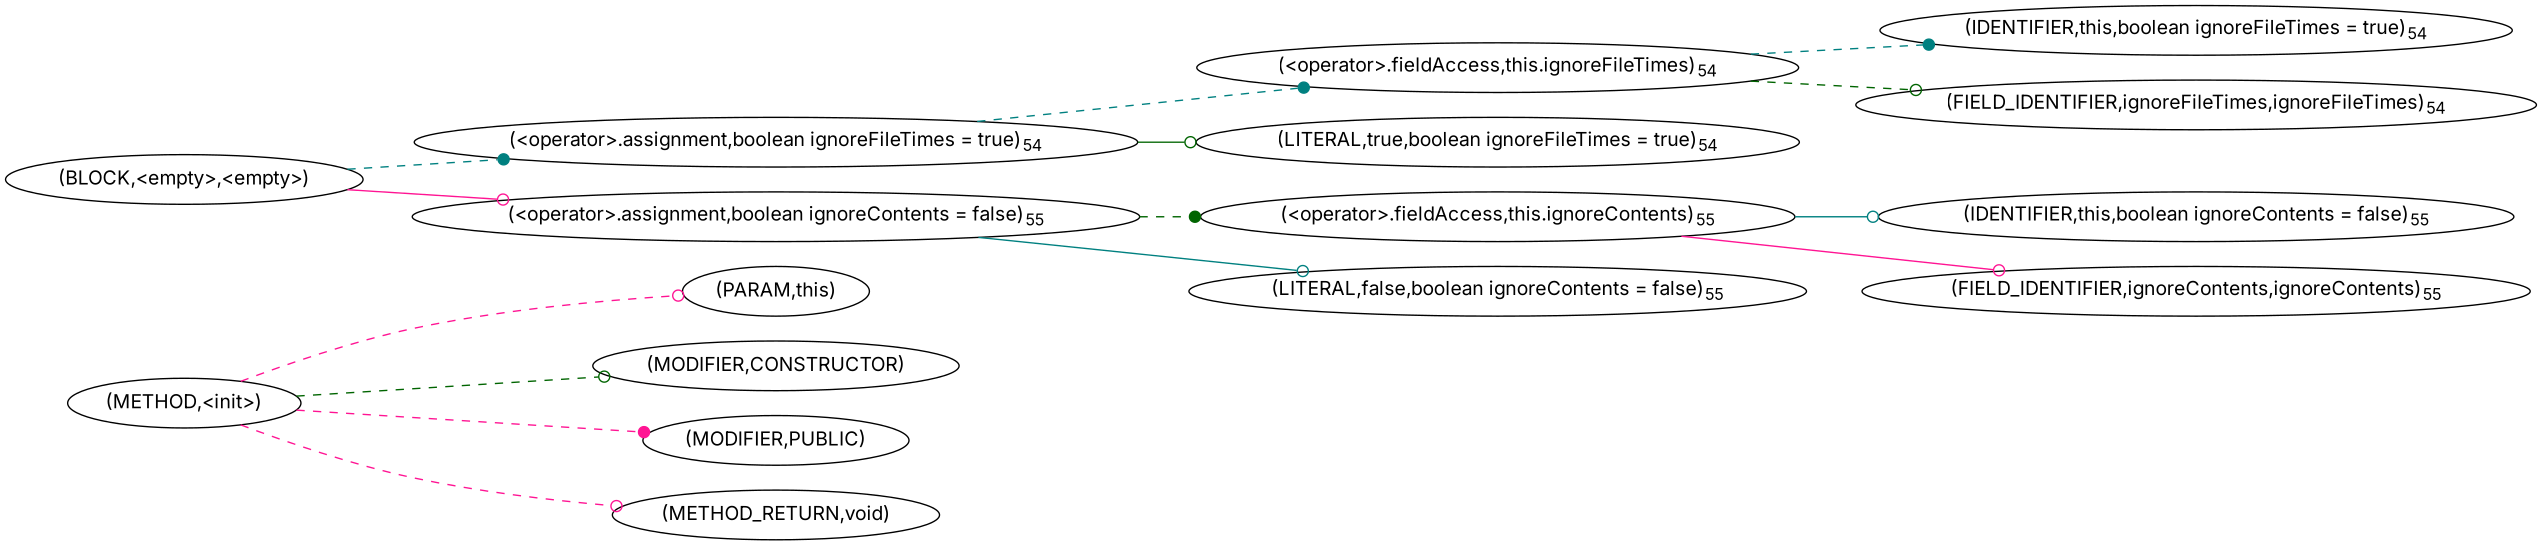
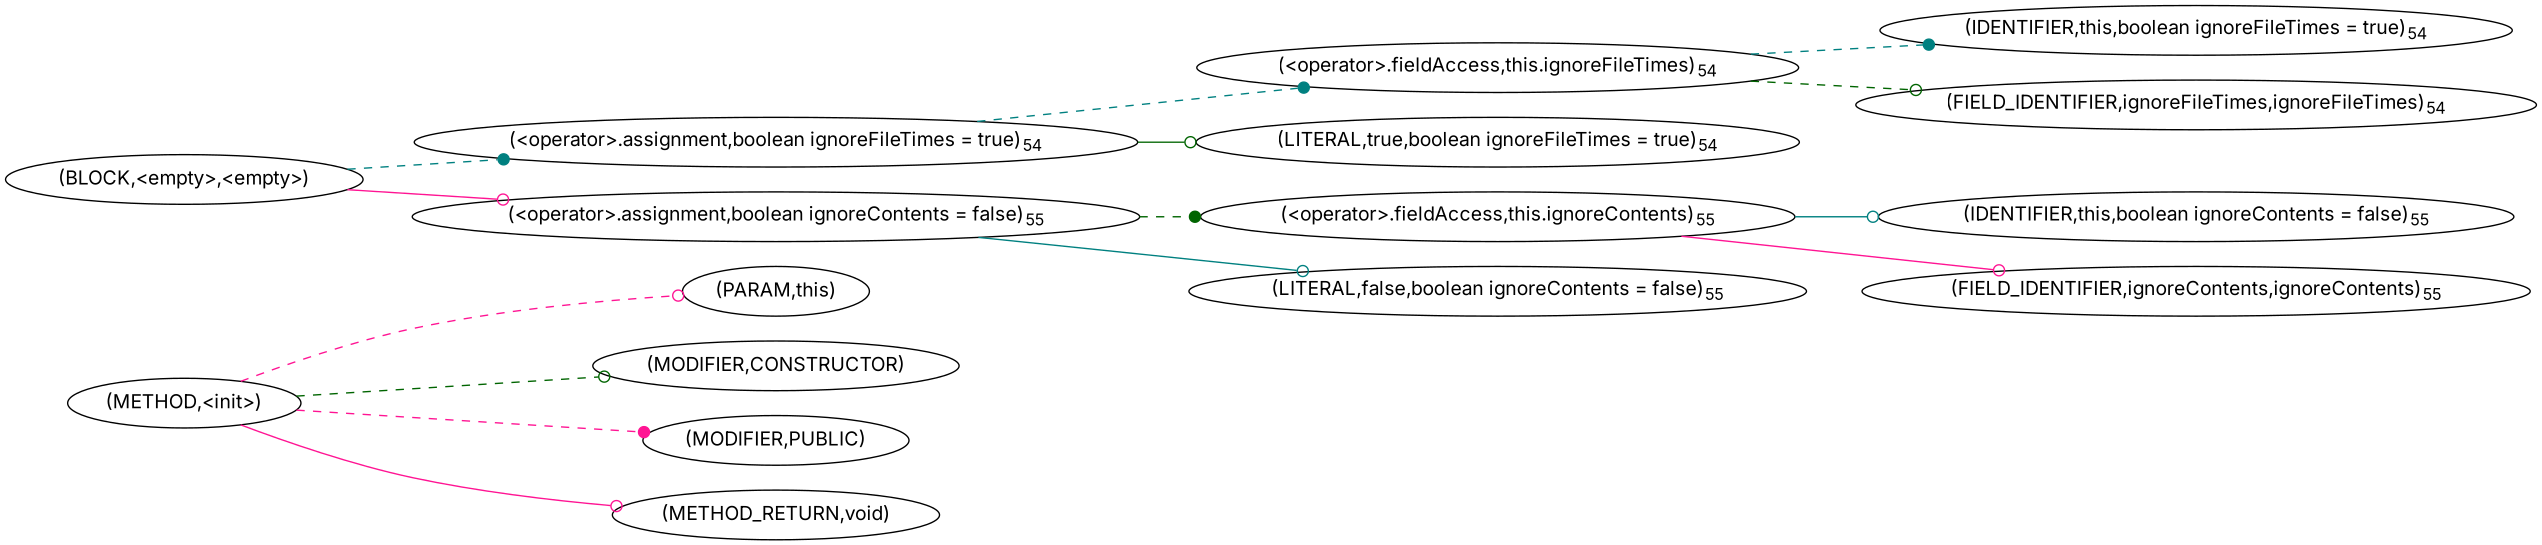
(423, 480) -> (423, 480)
